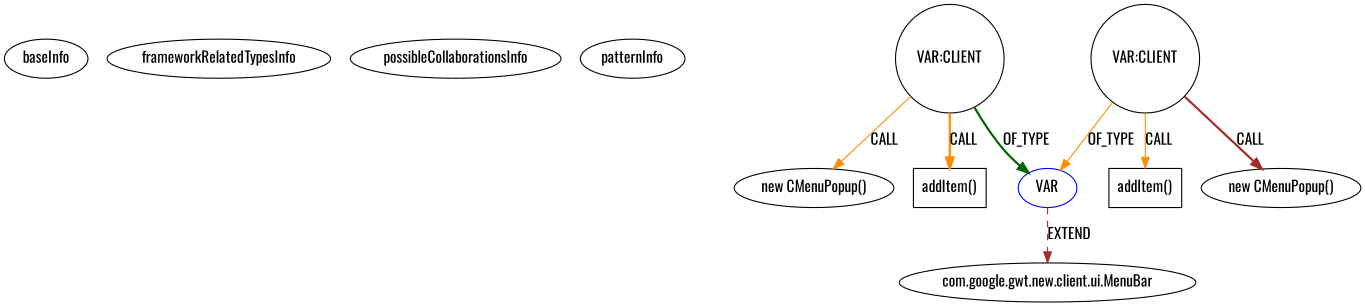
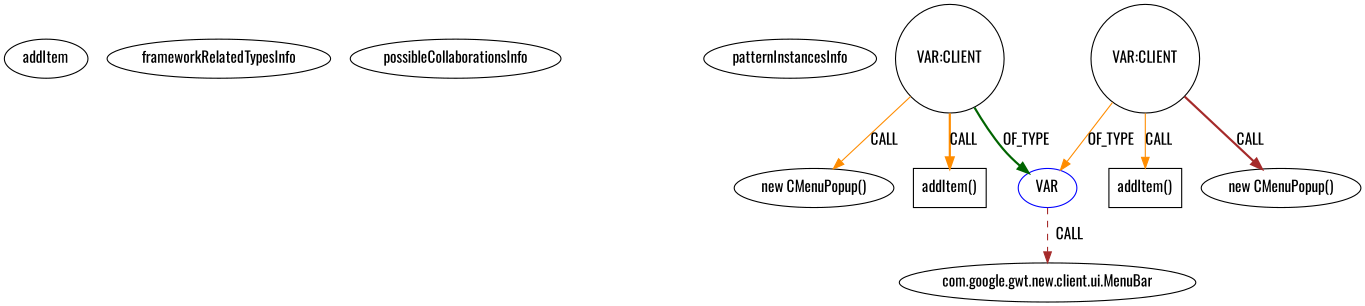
(46, 59) -> (46, 59)
(633, 59) -> none
none -> (790, 59)
(1069, 235) -> (1069, 235)
